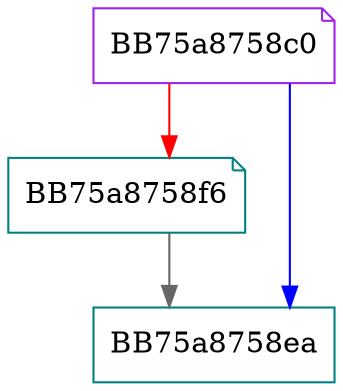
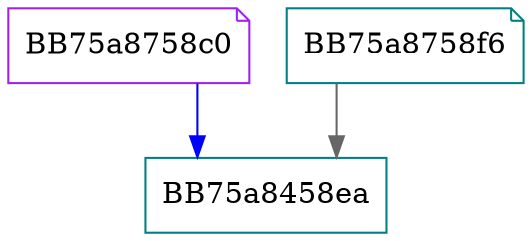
(169, 110) -> none
(214, 345) -> (266, 195)
